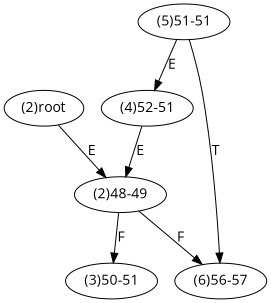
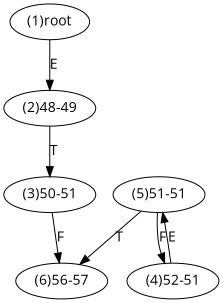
(172, 65) -> (163, 238)
(44, 108) -> (50, 22)
(135, 147) -> (168, 243)
(167, 235) -> (55, 233)
(121, 238) -> (54, 151)
